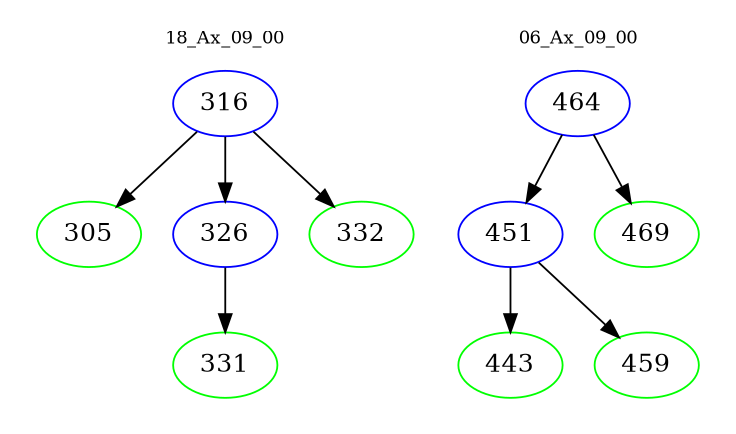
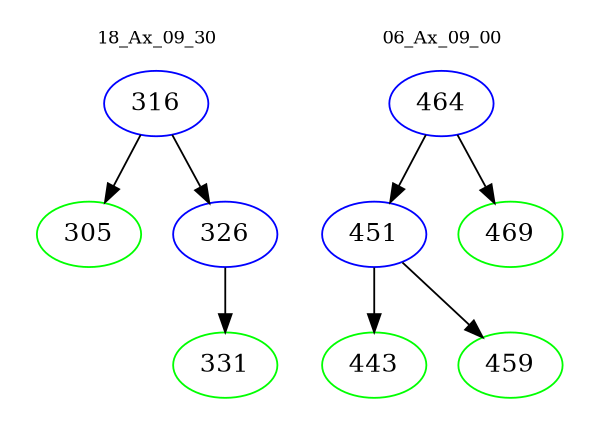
(225, 39) -> (157, 39)
(362, 234) -> none
